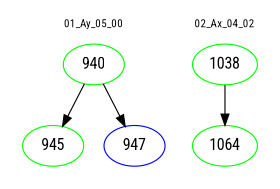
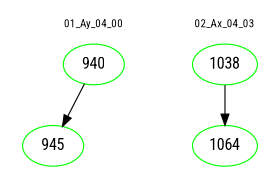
(94, 24) -> (94, 24)
(225, 24) -> (225, 24)
(135, 146) -> none
